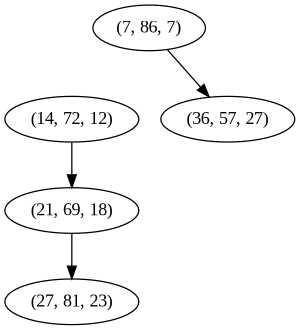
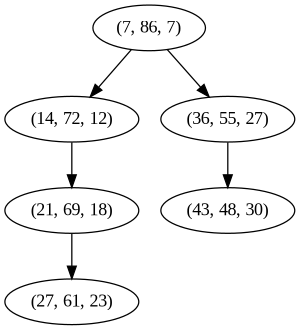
none -> (115, 68)
(228, 119) -> (228, 119)
none -> (228, 210)
(72, 302) -> (72, 302)
